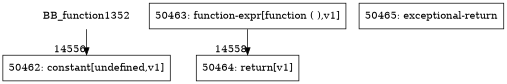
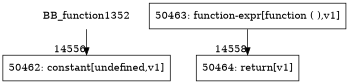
(431, 16) -> none
